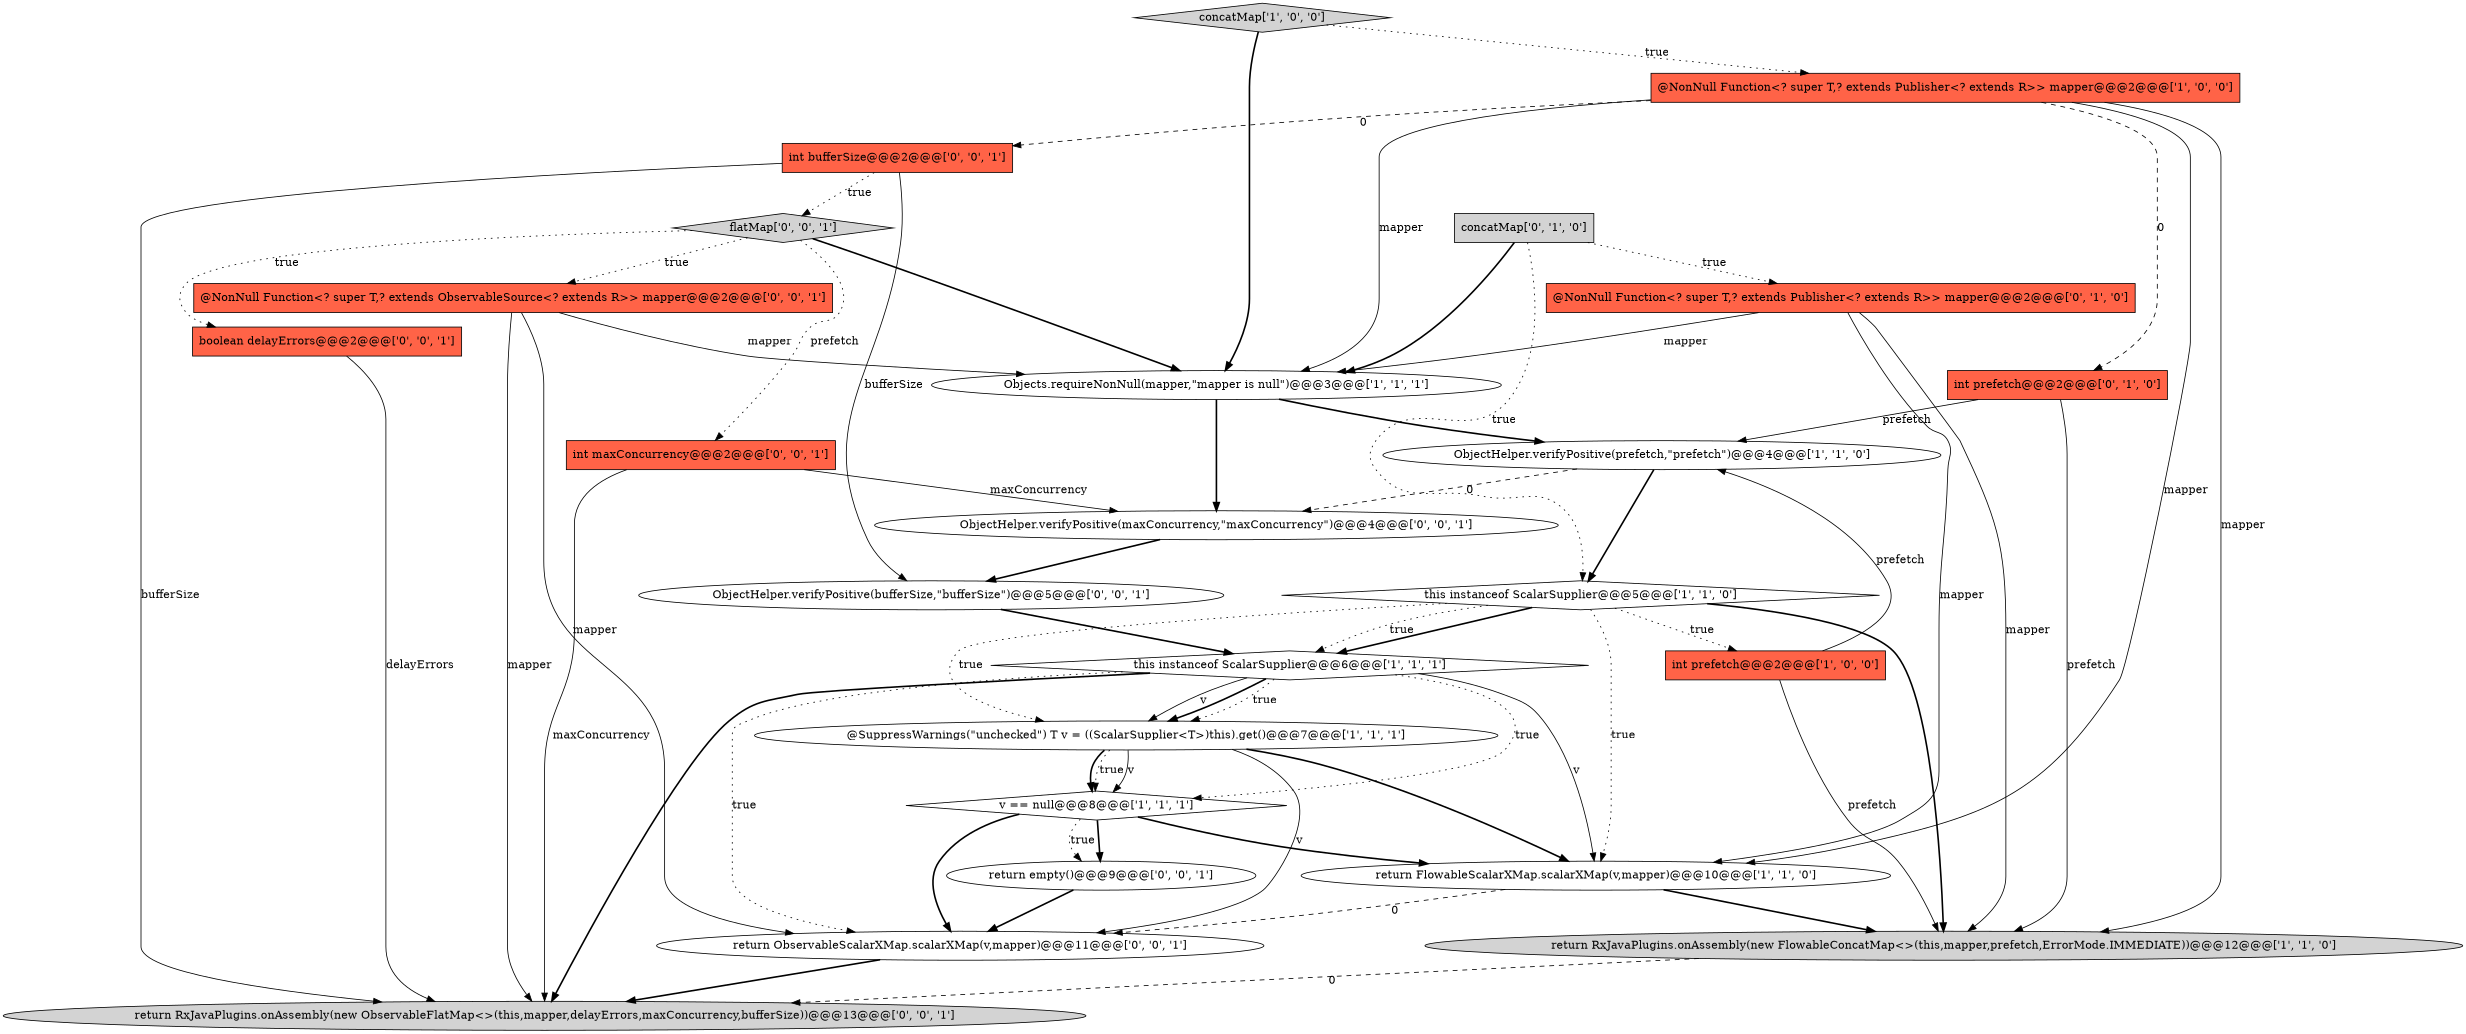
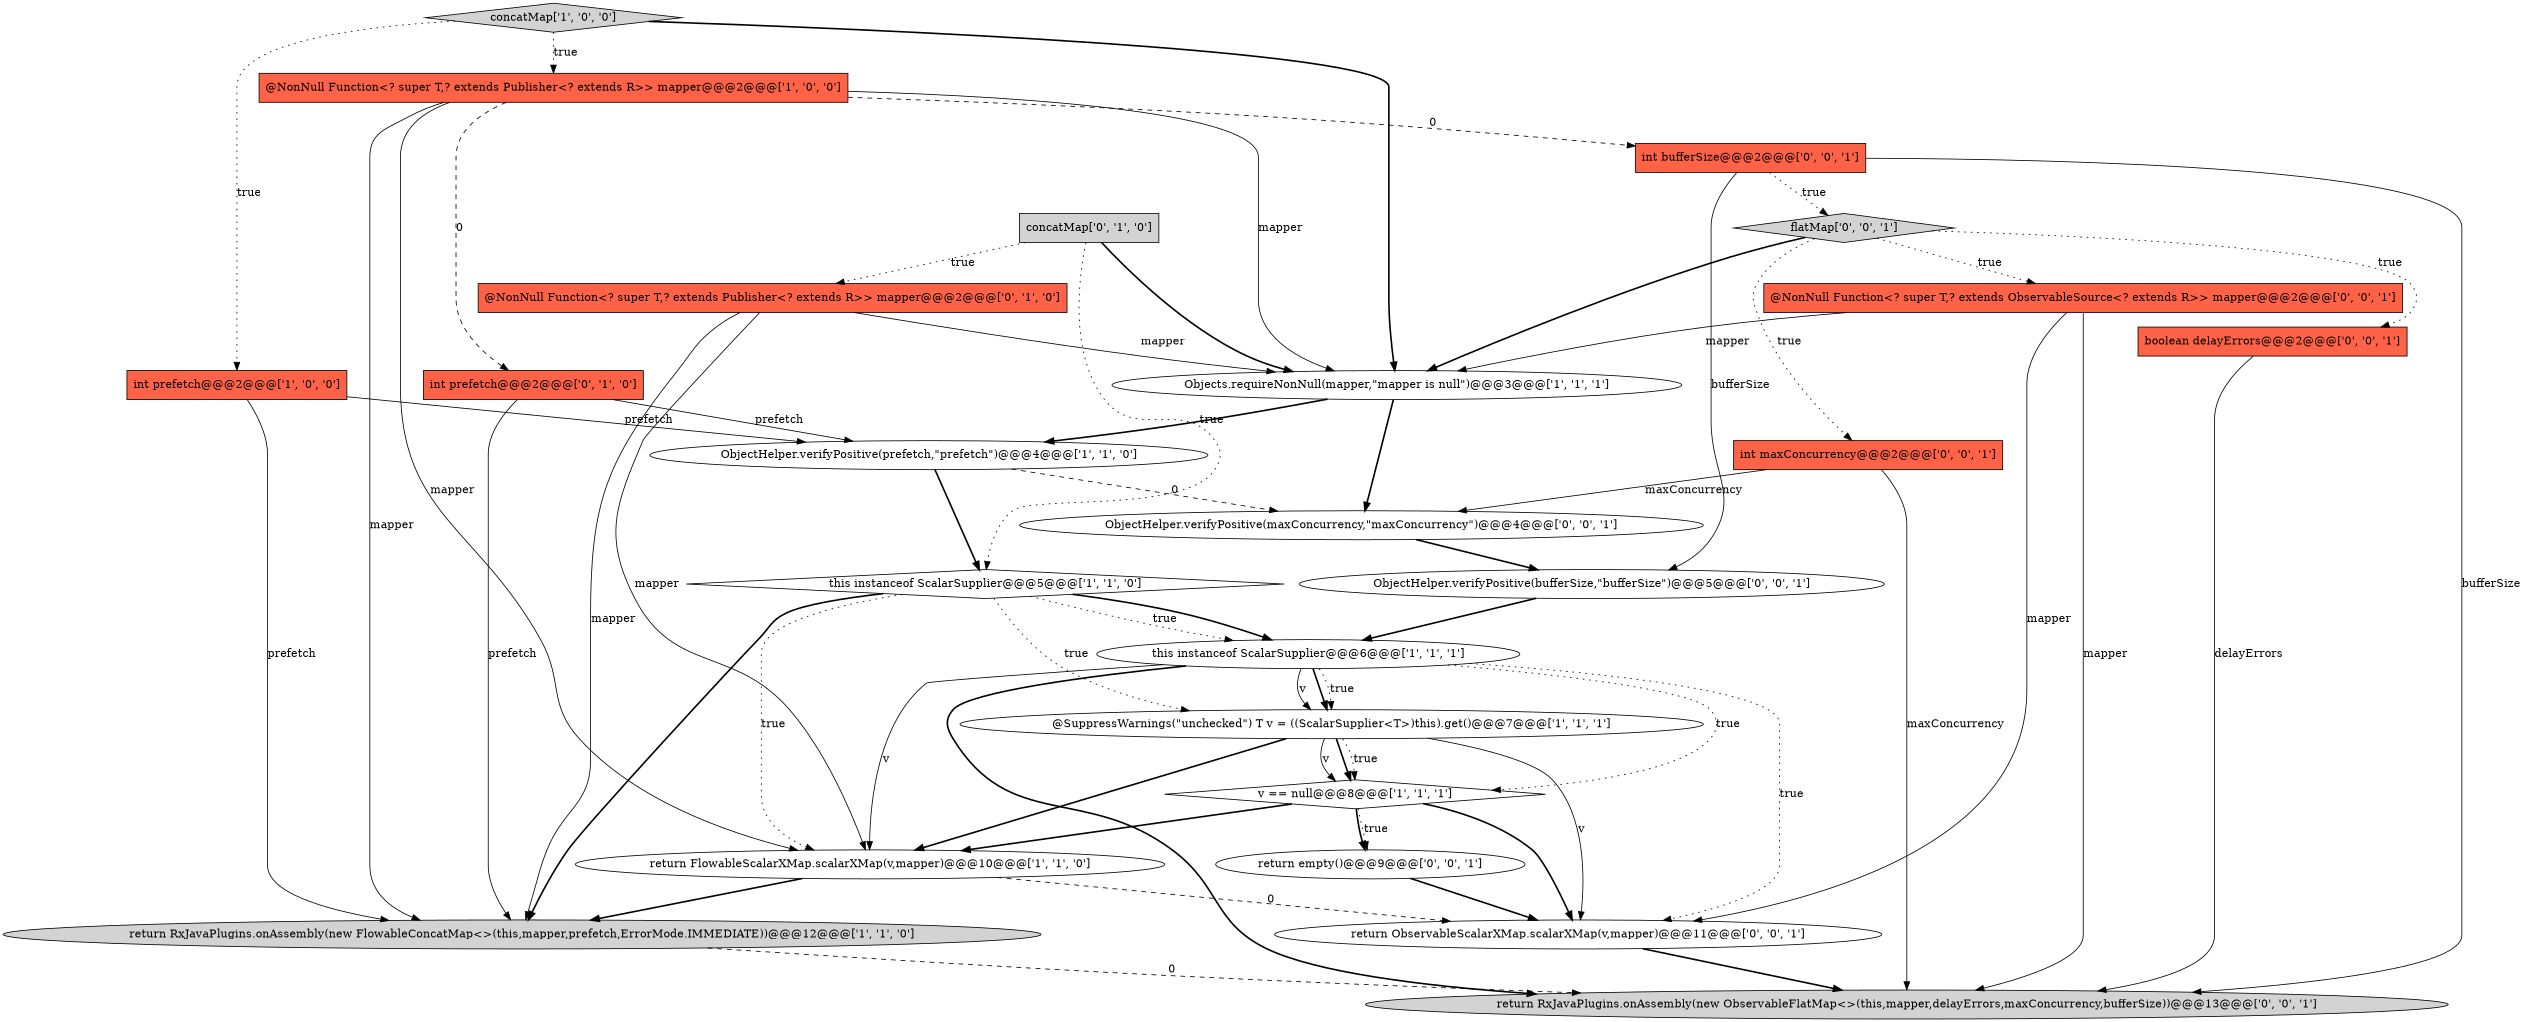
(835, 342) -> (1790, 342)
(1672, 628) -> (237, 105)
(1290, 665) -> (1308, 654)
